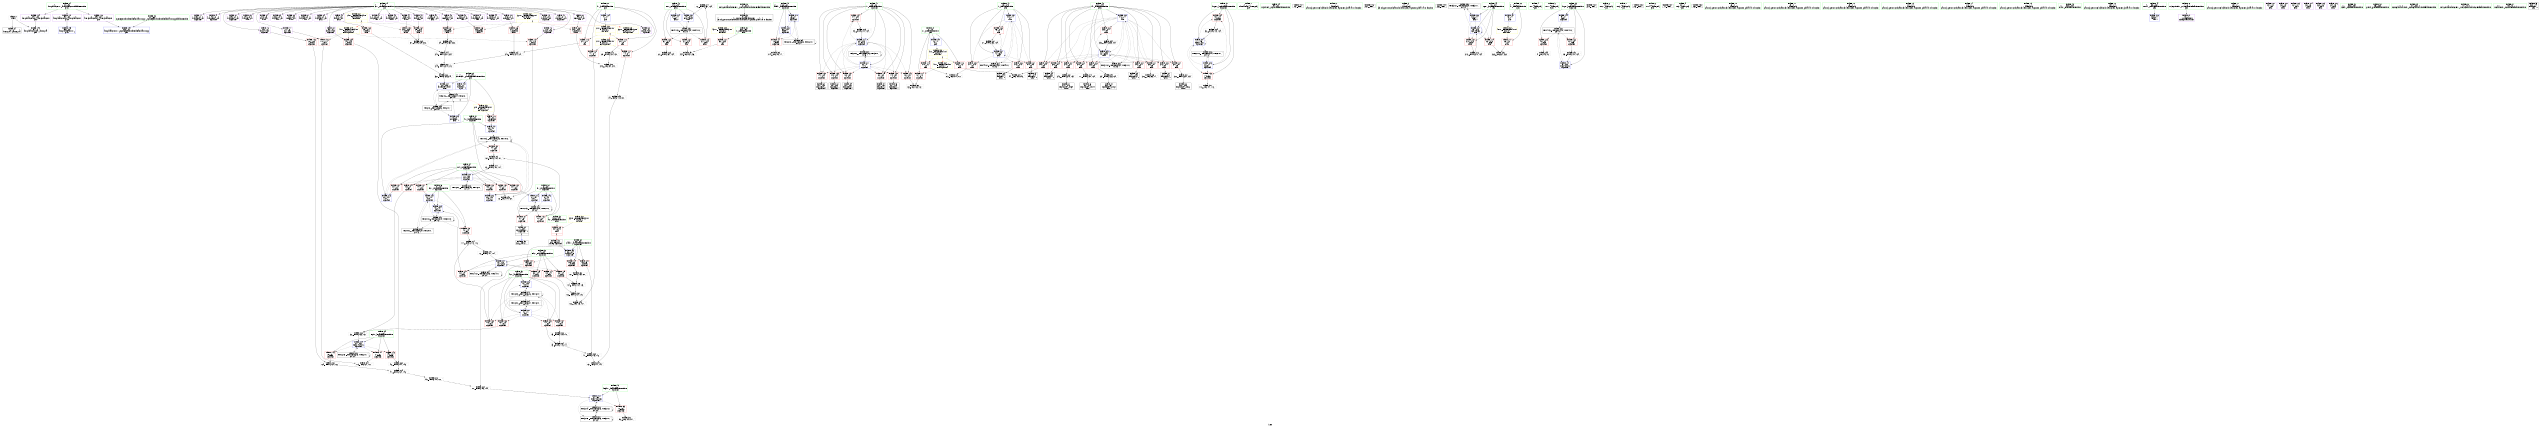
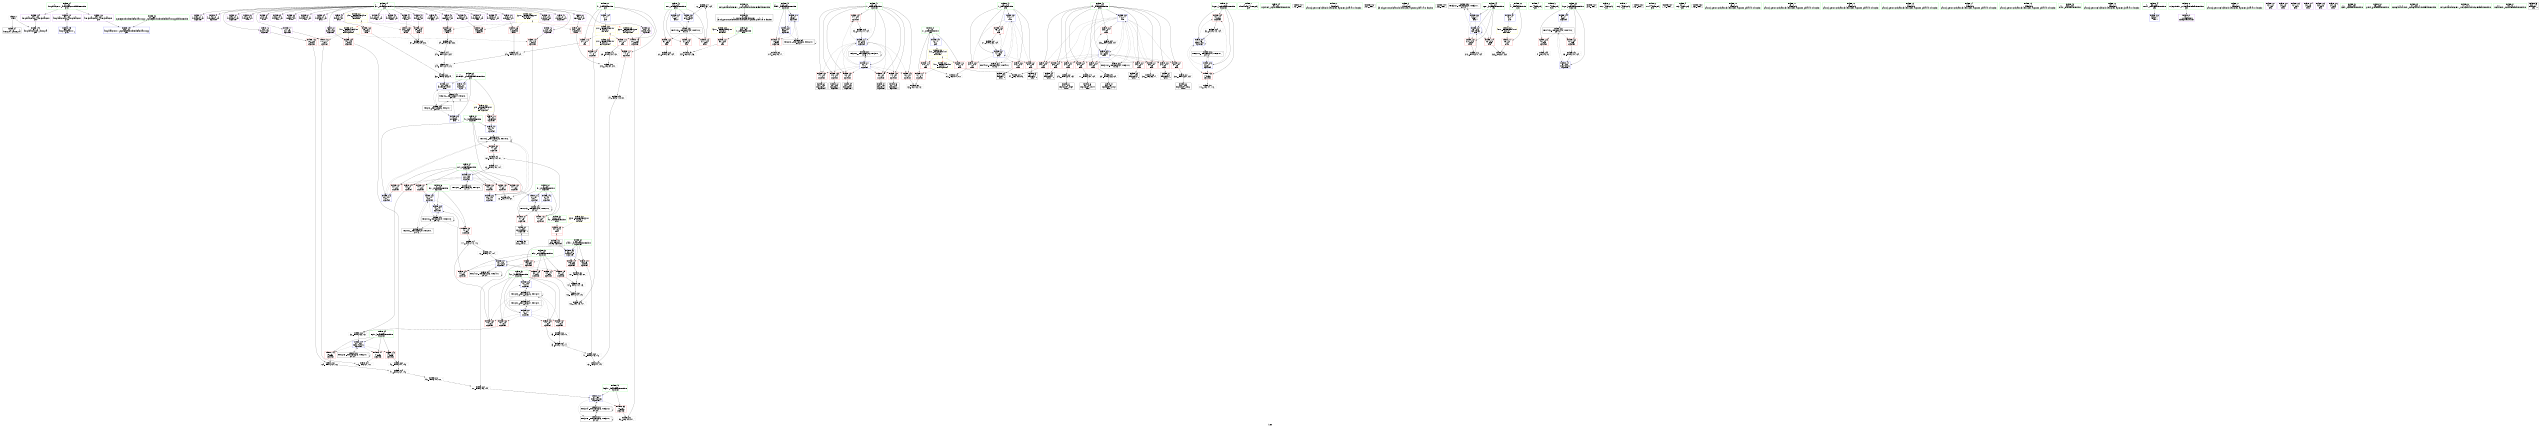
none -> (635, 42)
